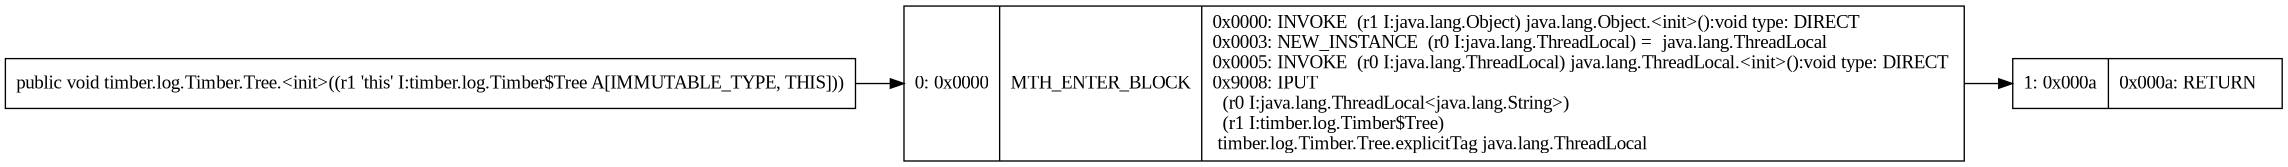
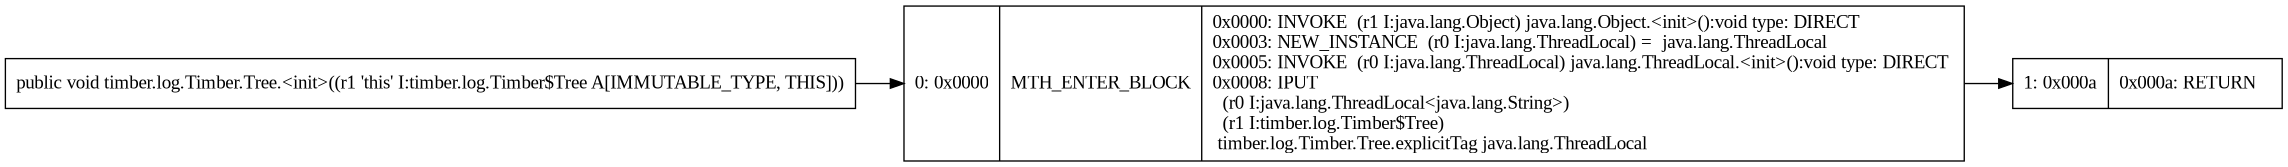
(1270, 83) -> (1270, 83)
